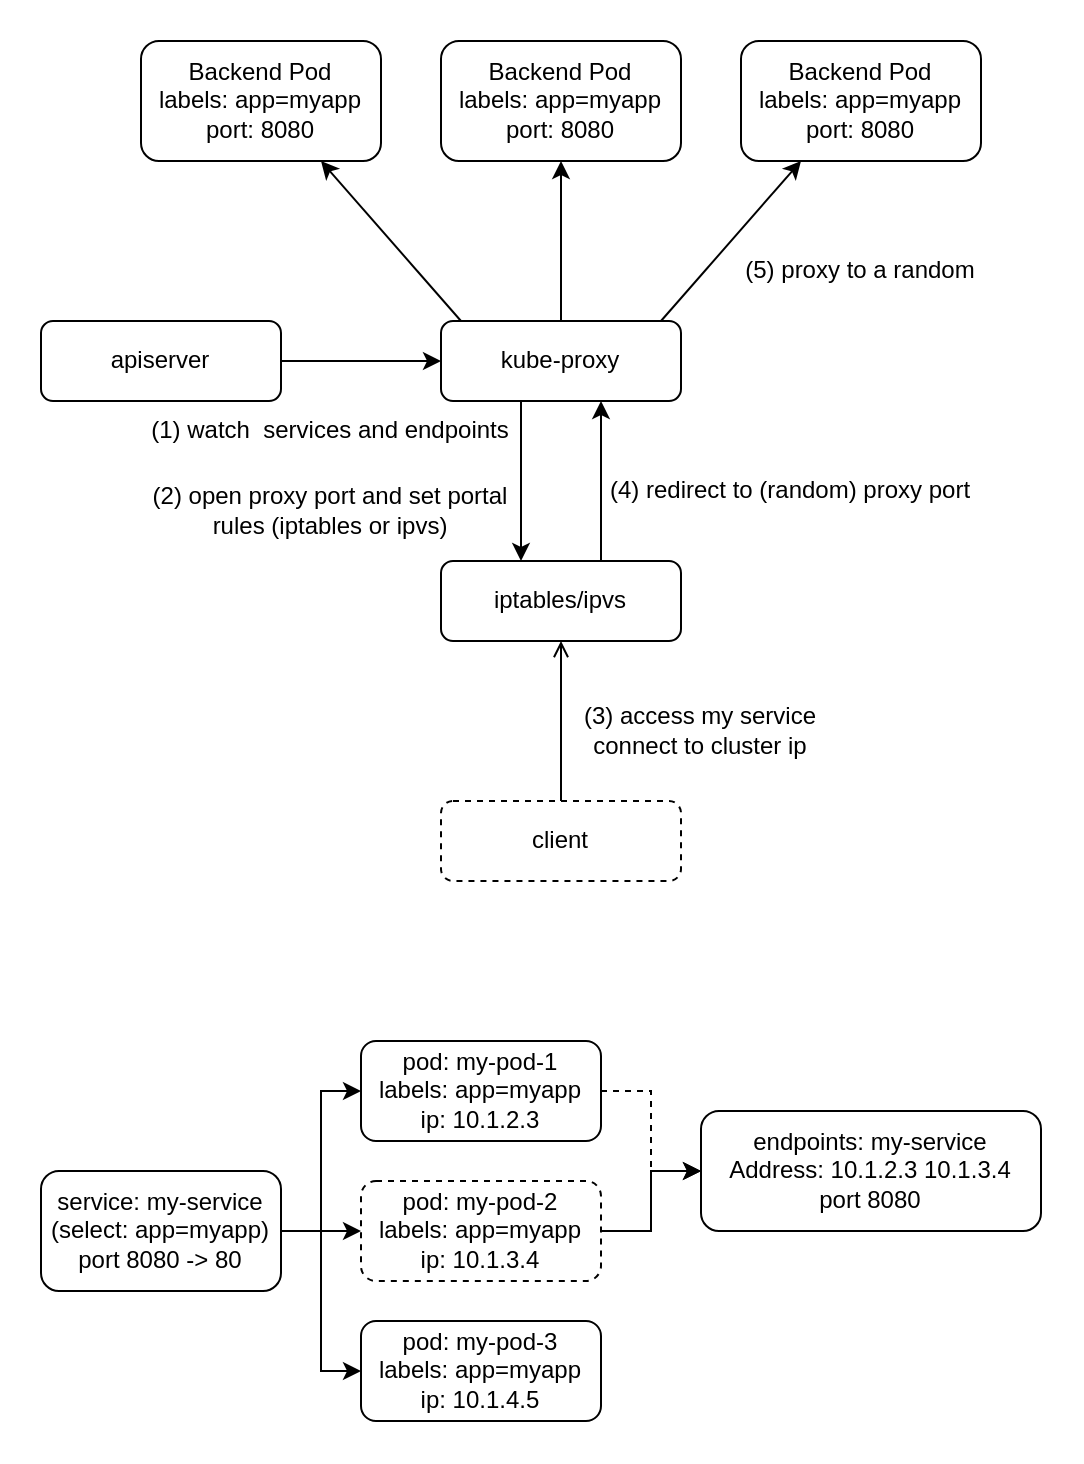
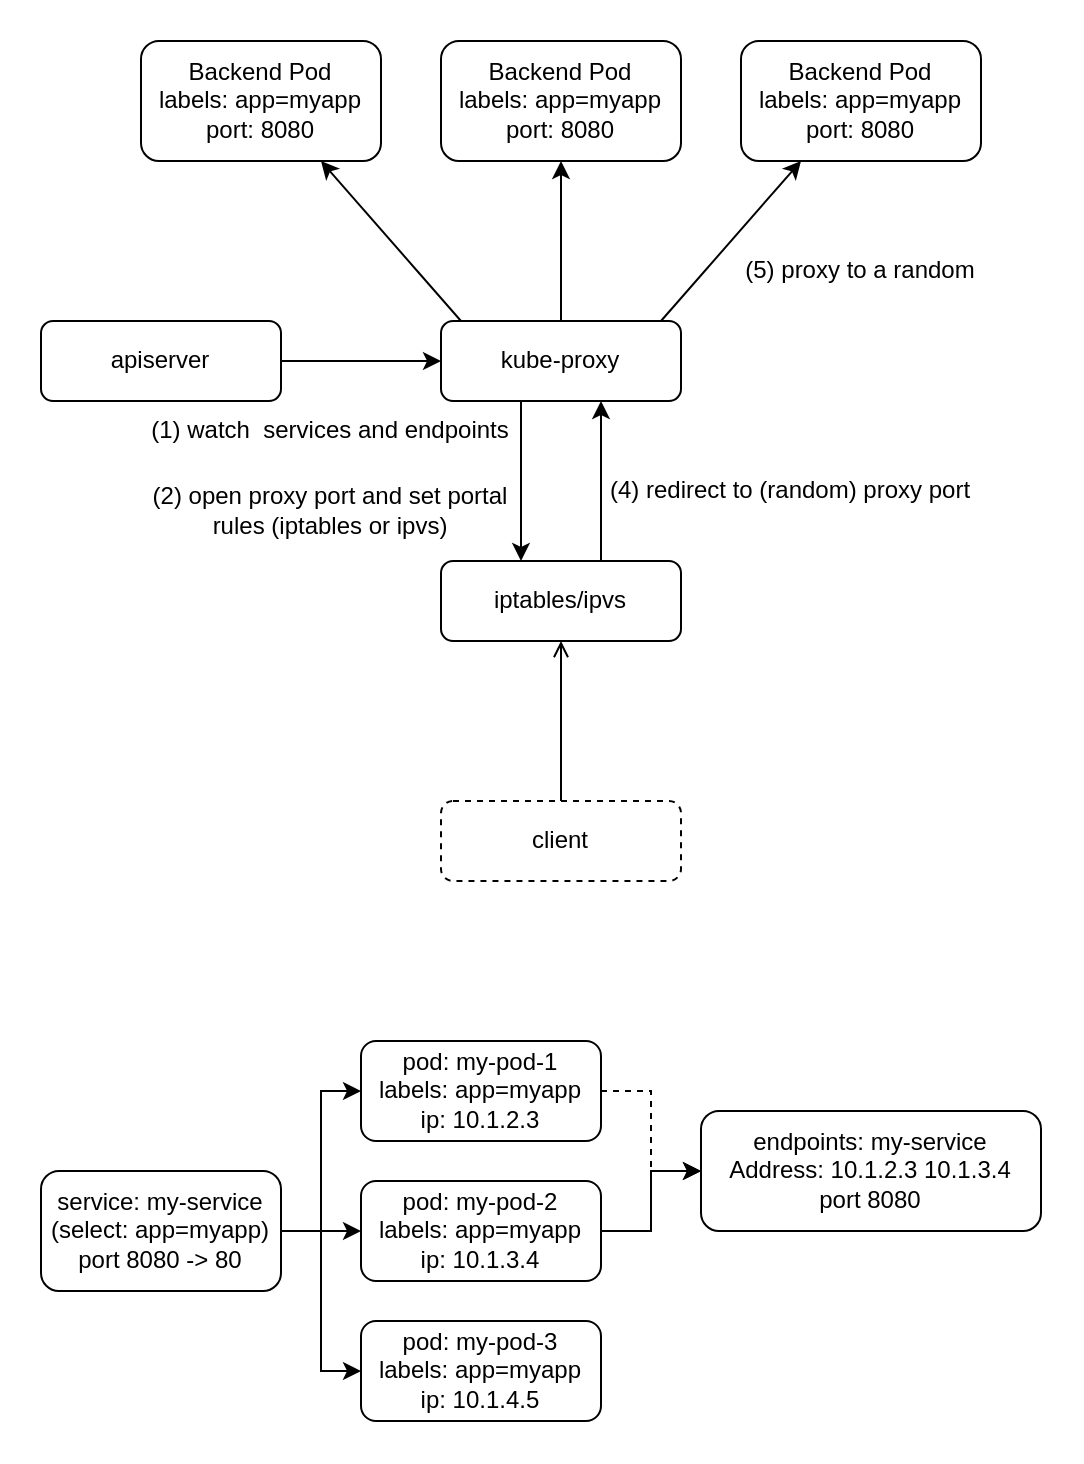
(701, 731) -> none
(481, 1231) -> (481, 1231)
